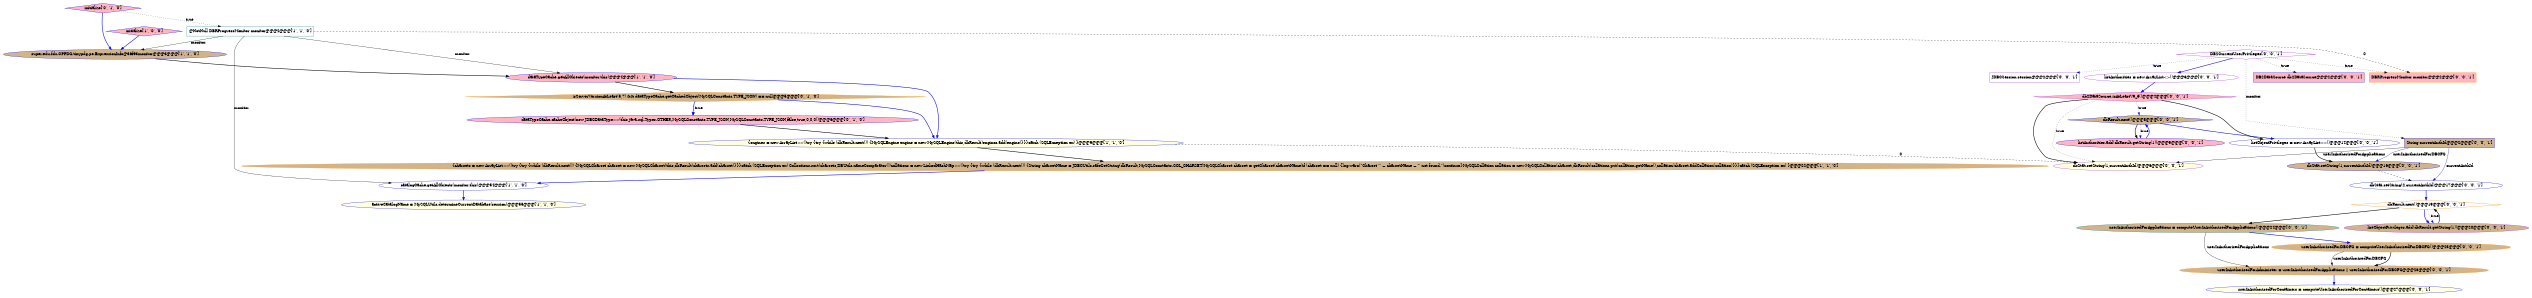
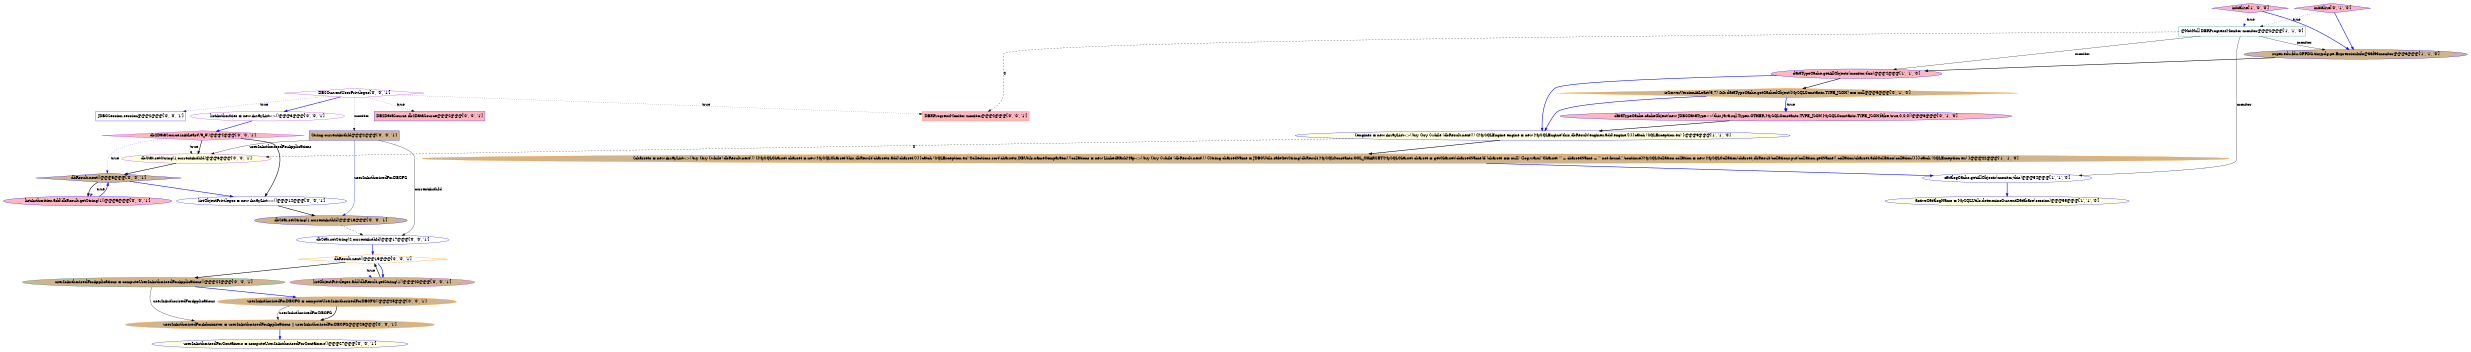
none -> (2247, 18)
(2035, 77) -> (141, 116)
(2445, 165) -> (415, 178)
none -> (152, 168)
